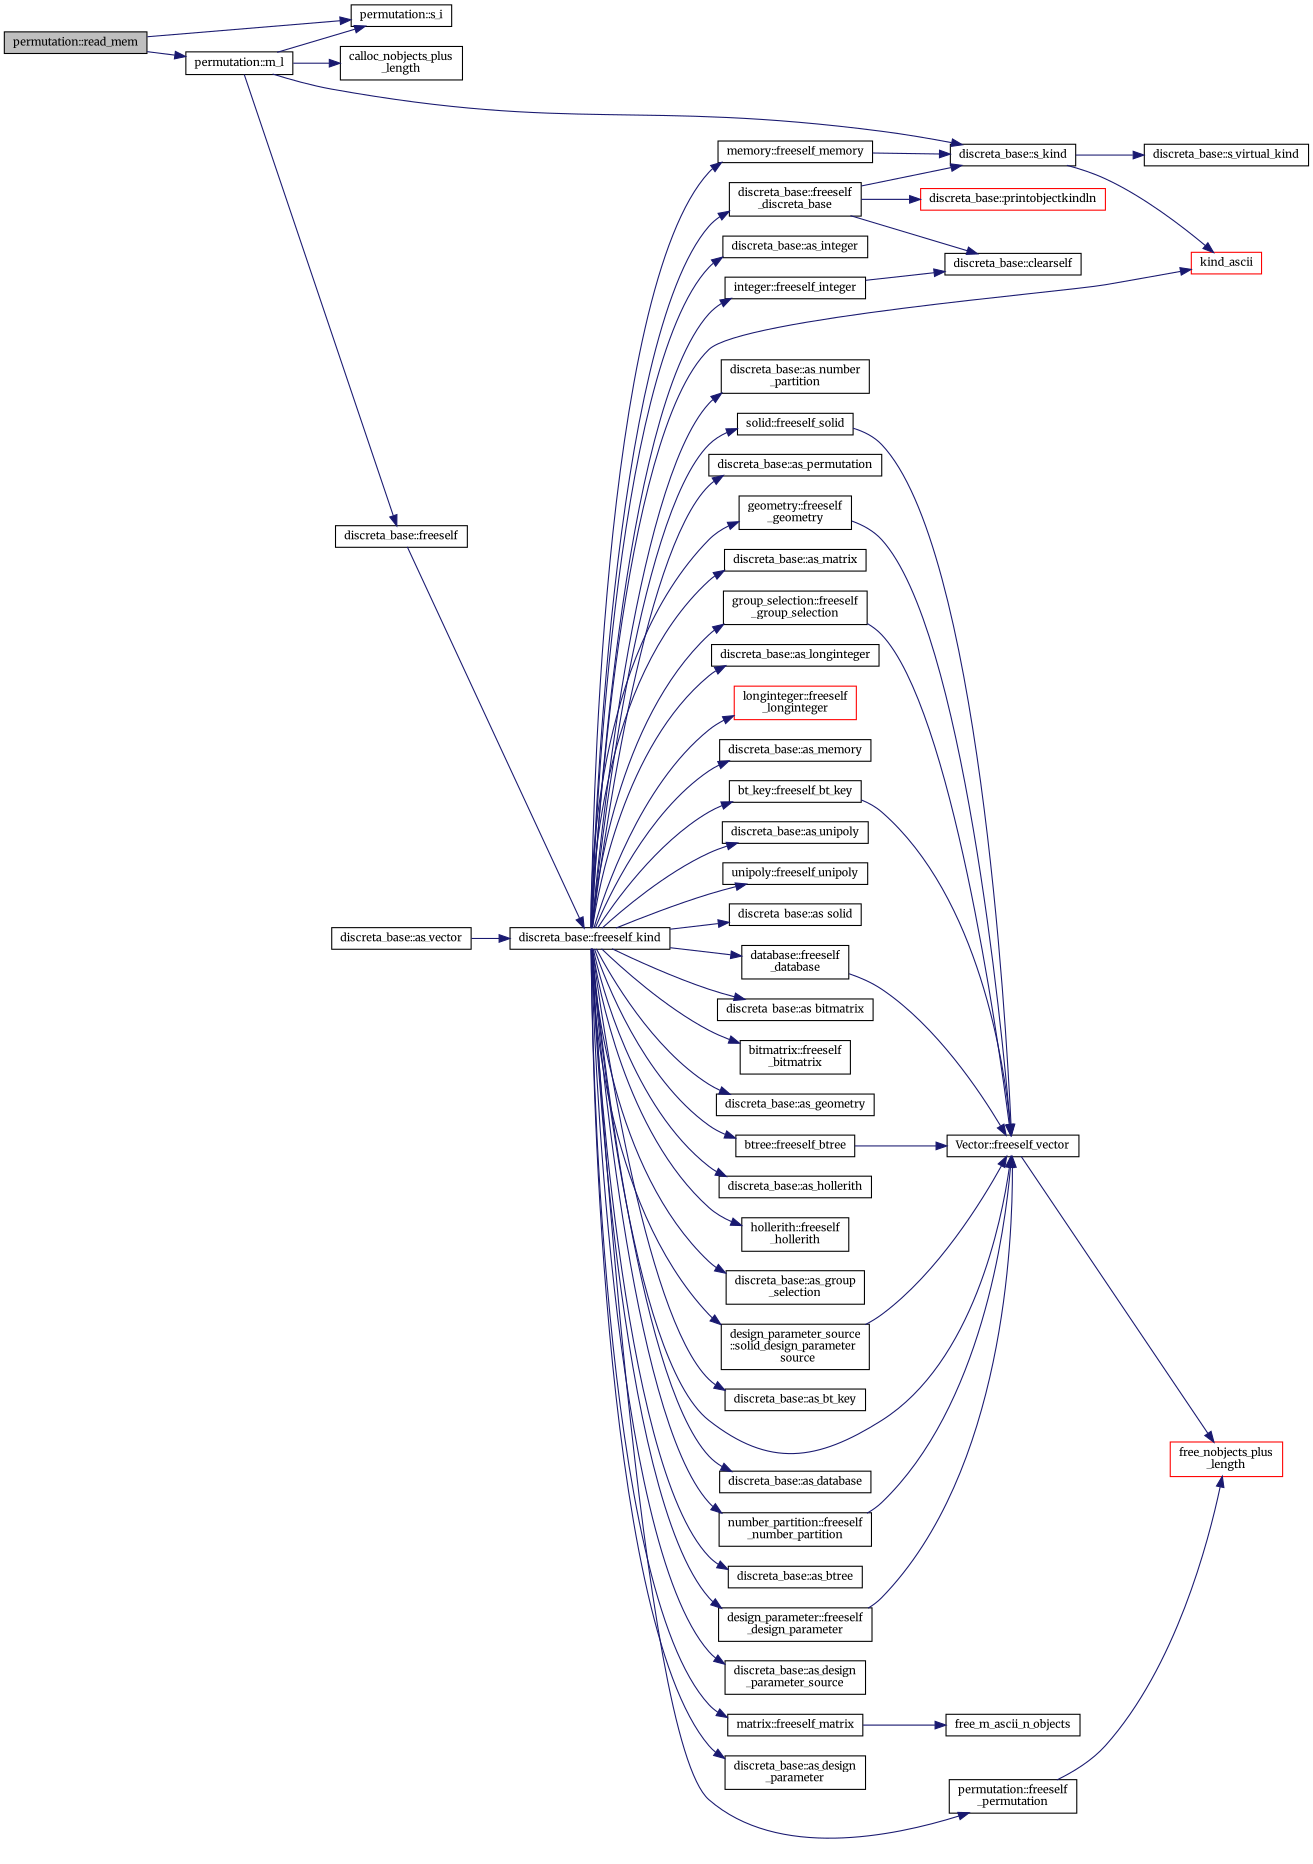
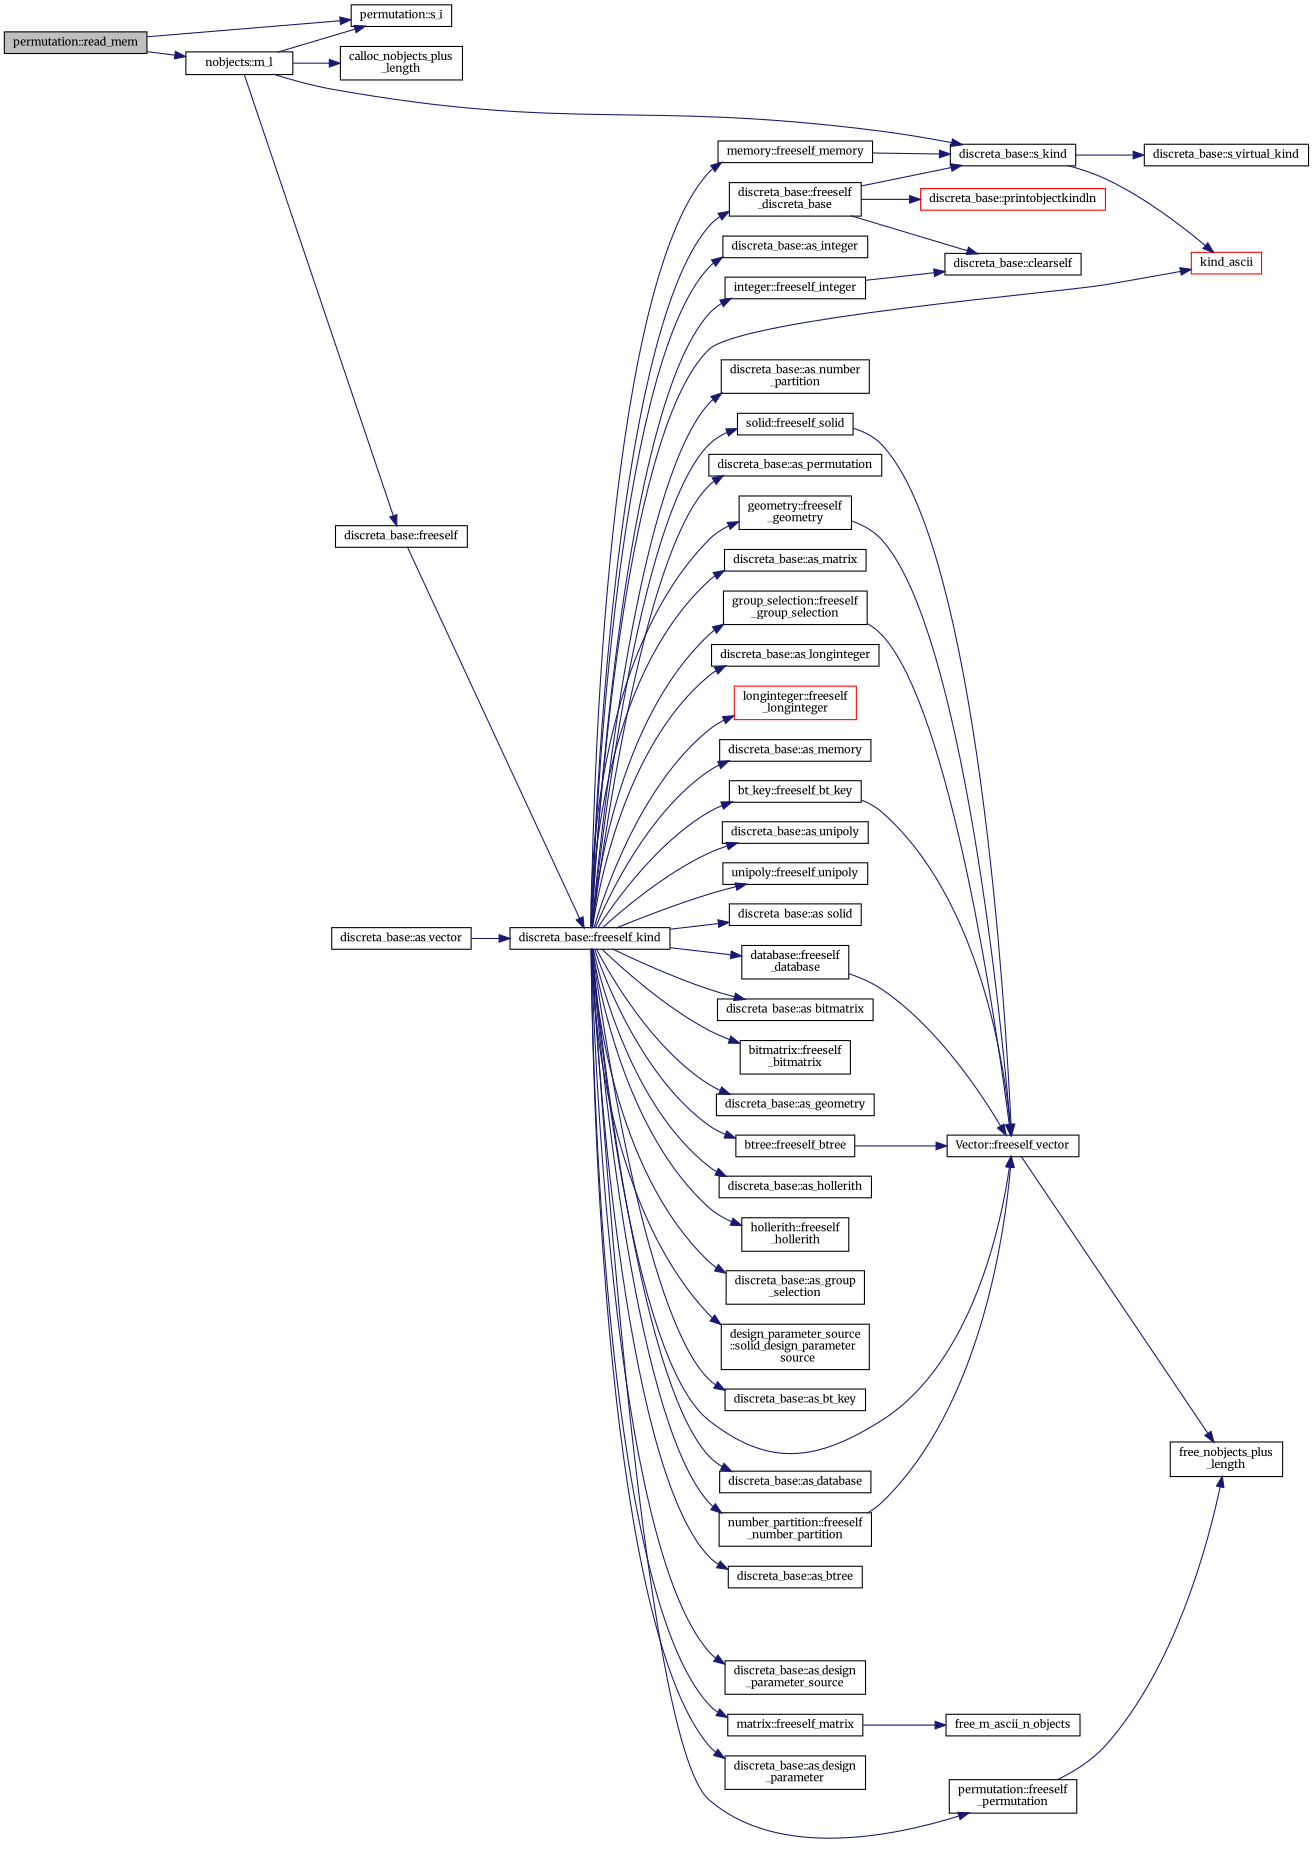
(239, 63) -> (239, 63)
(943, 1254) -> none
(1226, 1459) -> (1226, 1459)
(795, 1625) -> none
